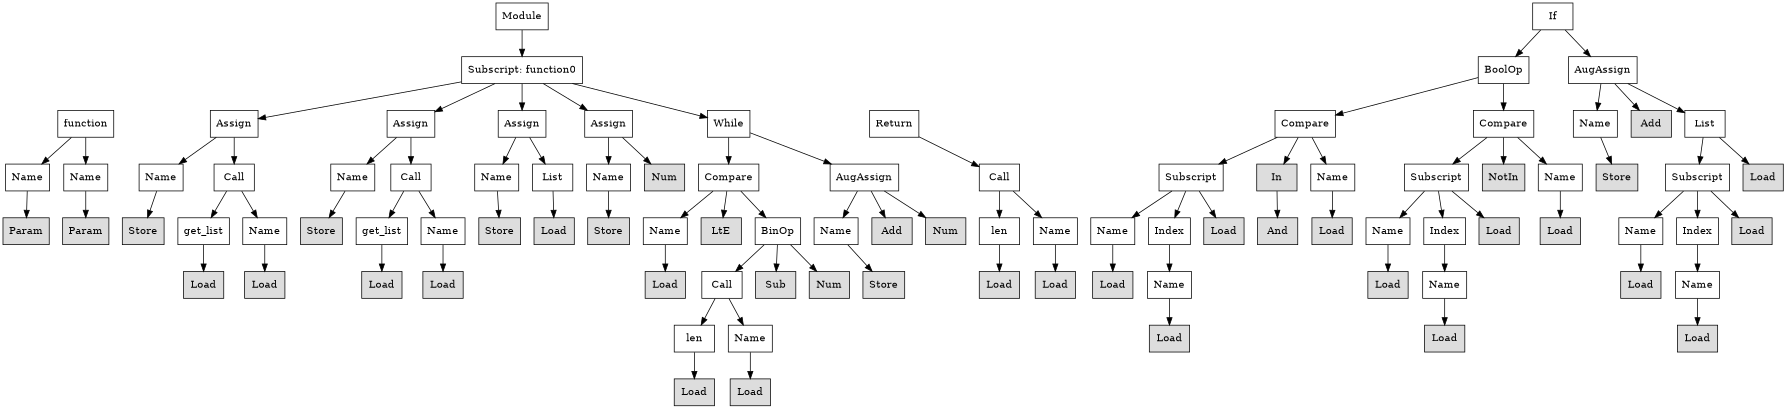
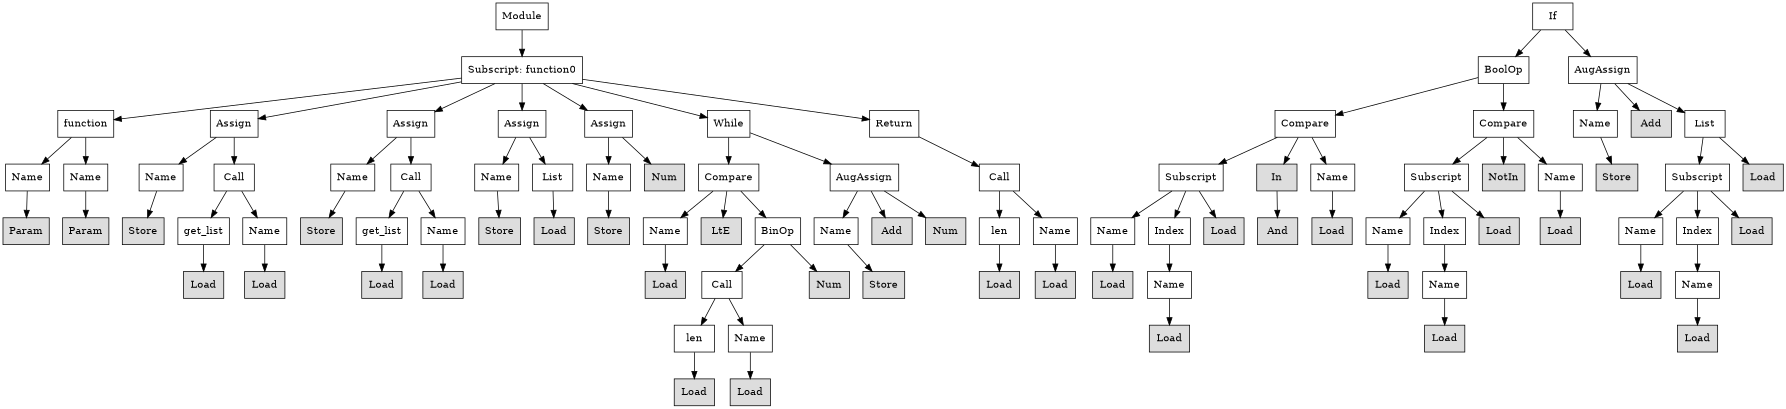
none -> (292, 98)
none -> (722, 99)
(776, 285) -> none
